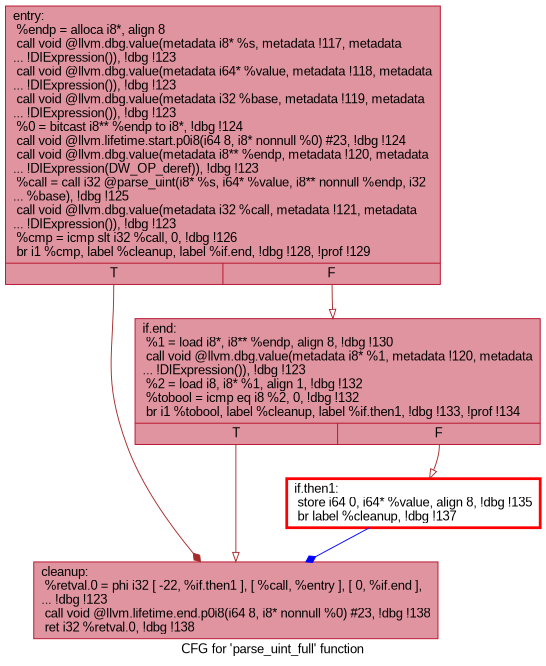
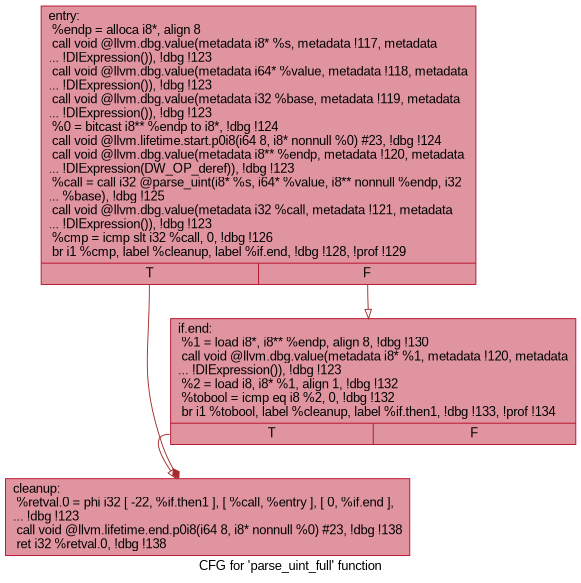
(413, 503) -> none
